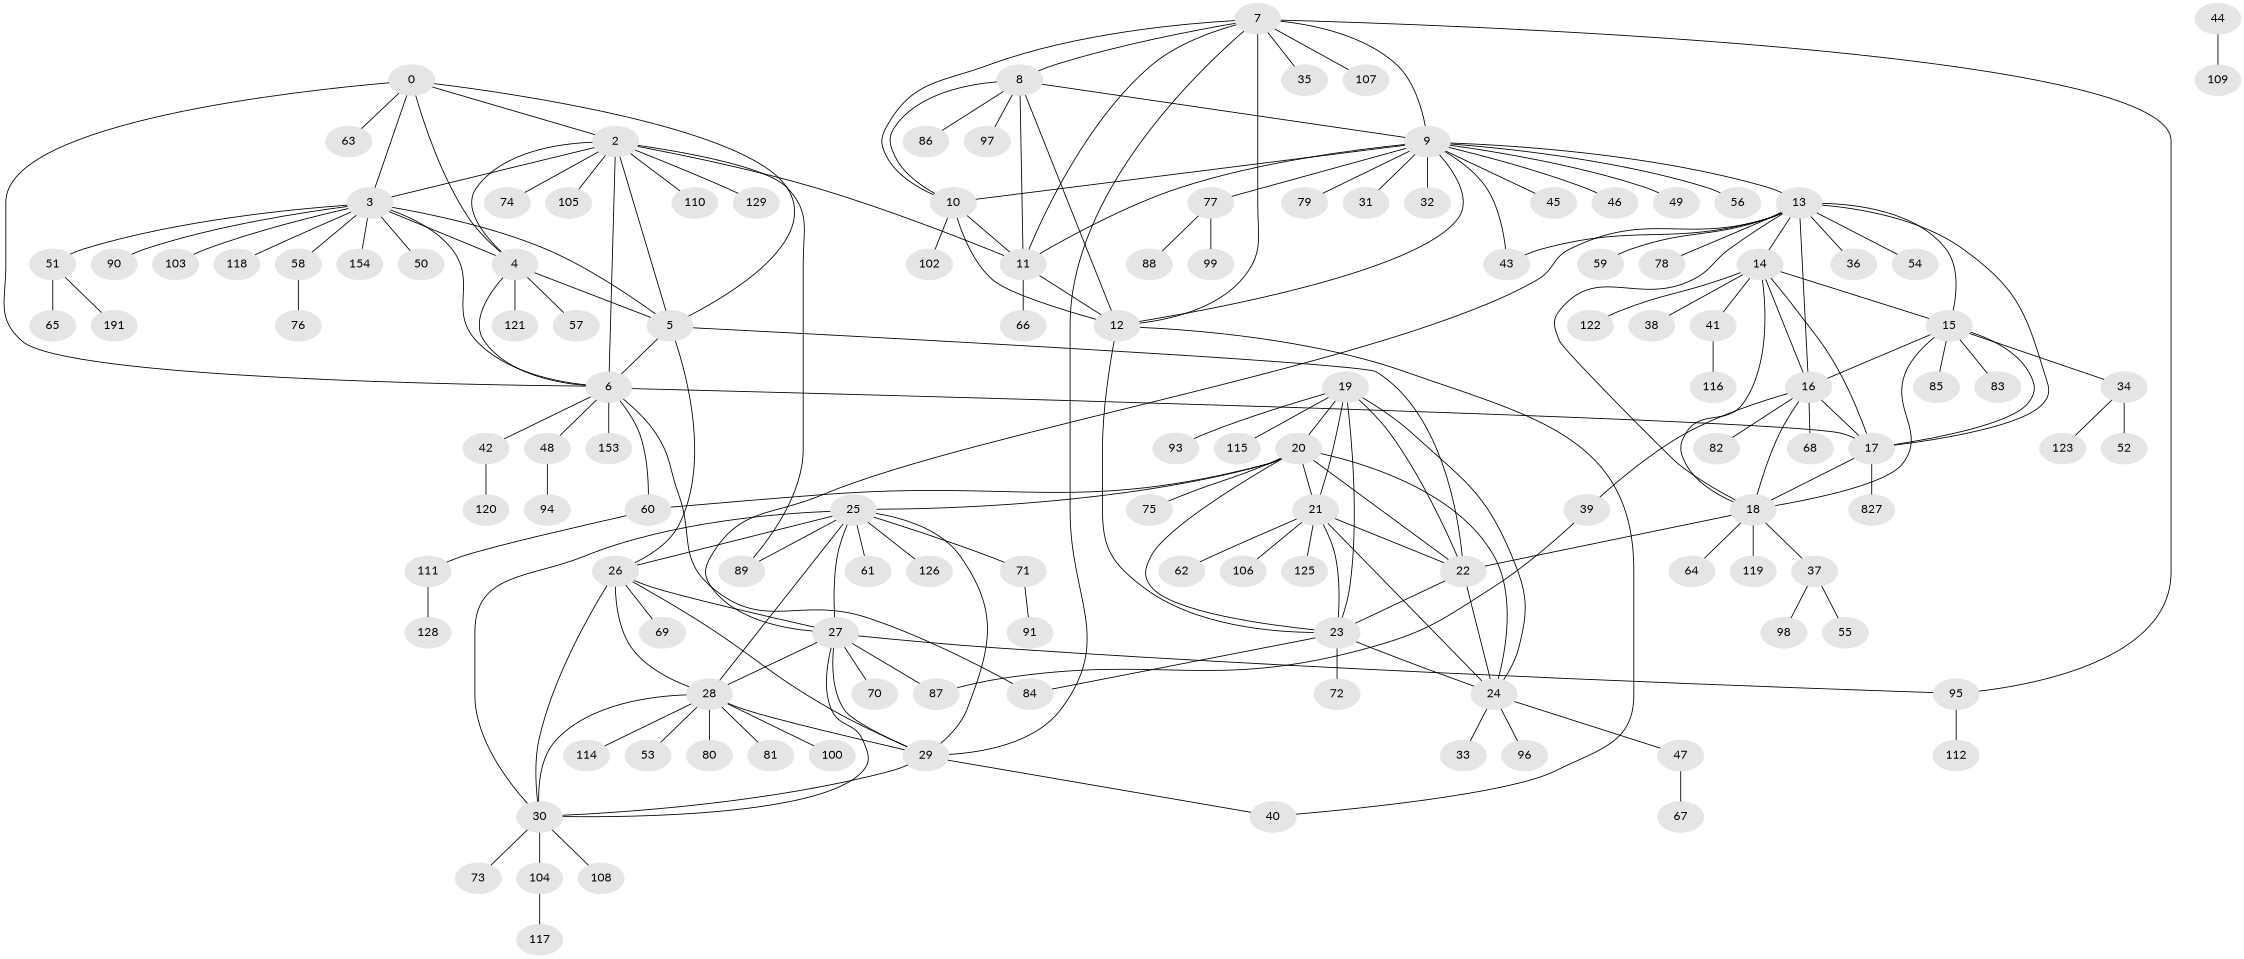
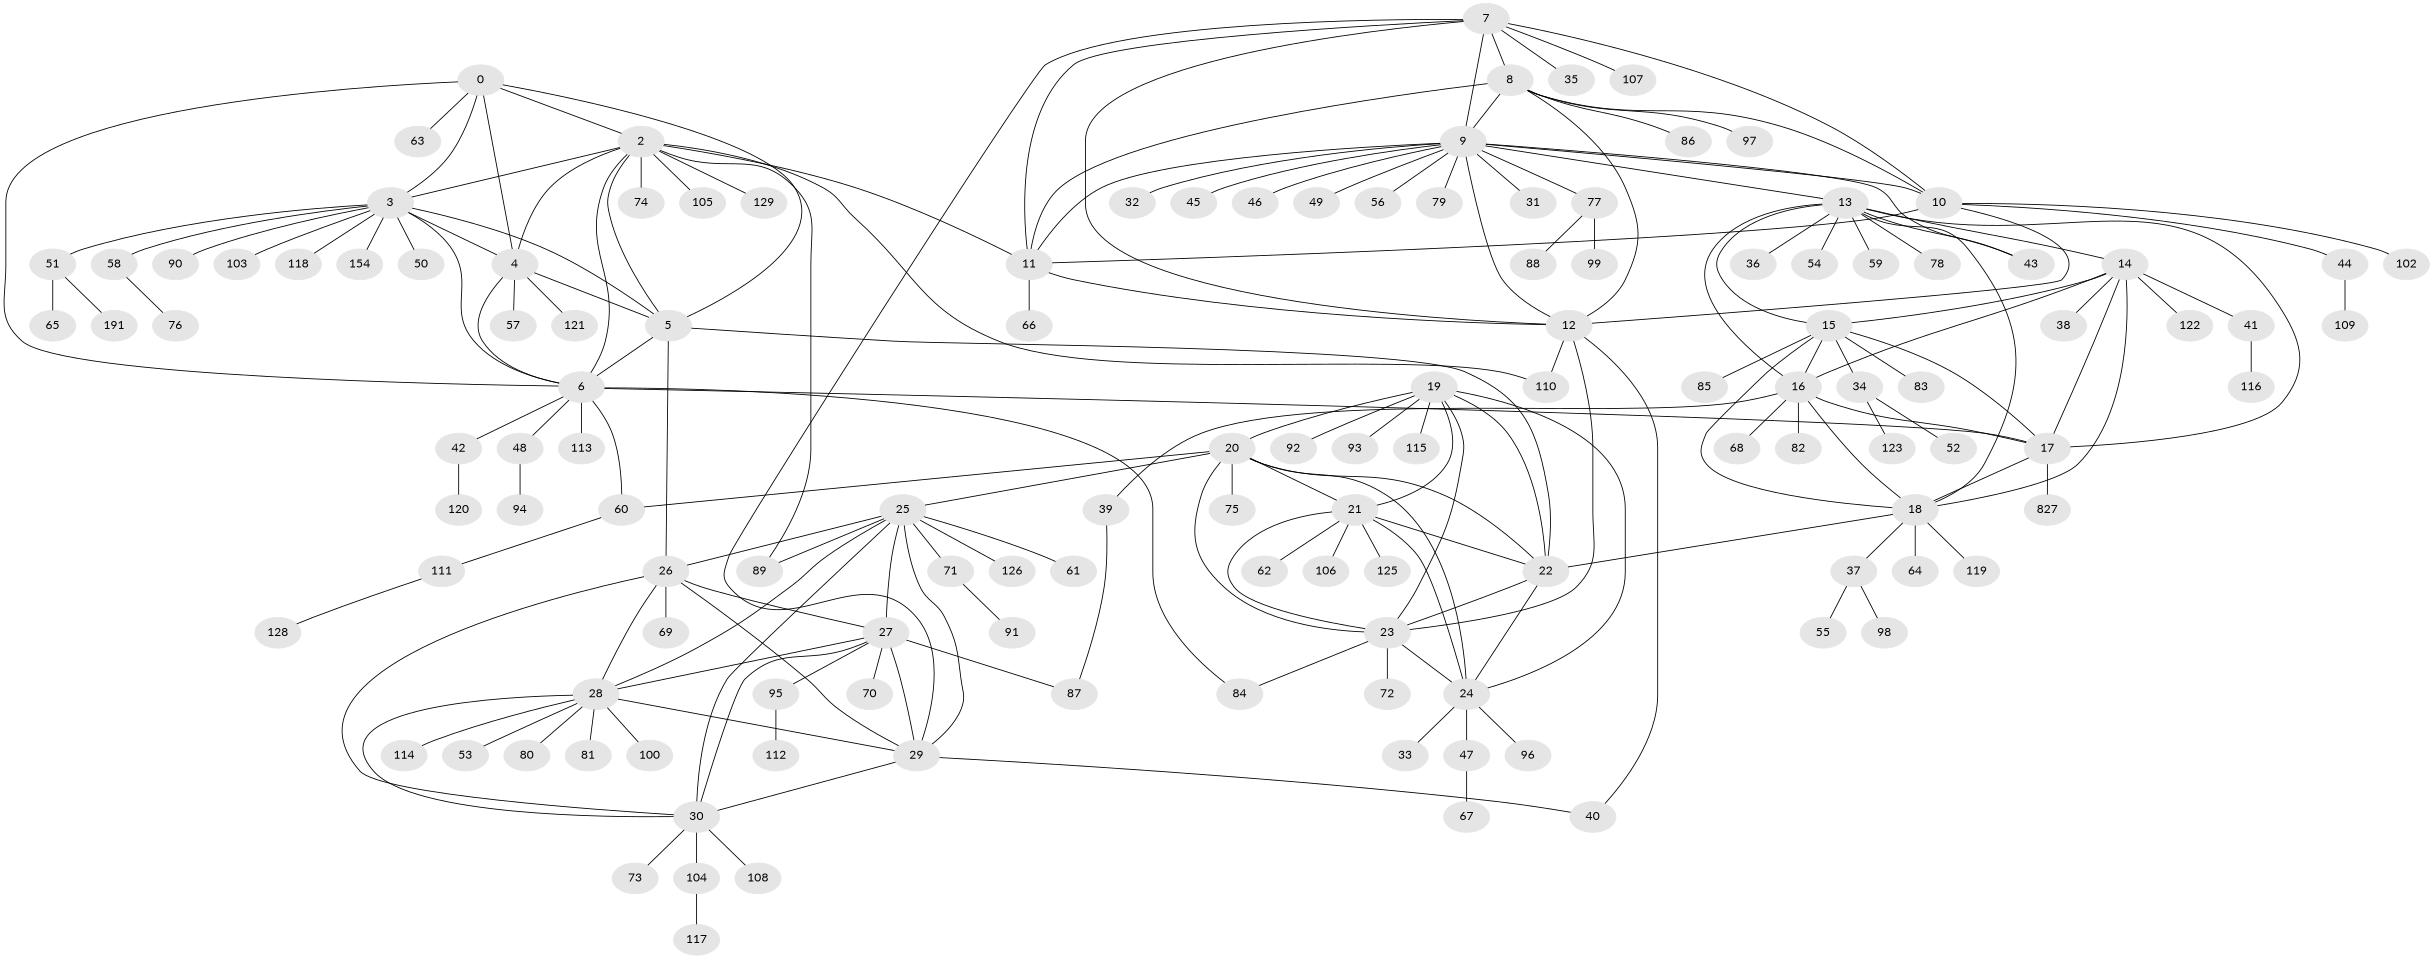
(2070, 89) -> none
none -> (2119, 216)
none -> (1558, 356)
(1175, 397) -> none
(609, 449) -> (581, 449)
none -> (1293, 449)
